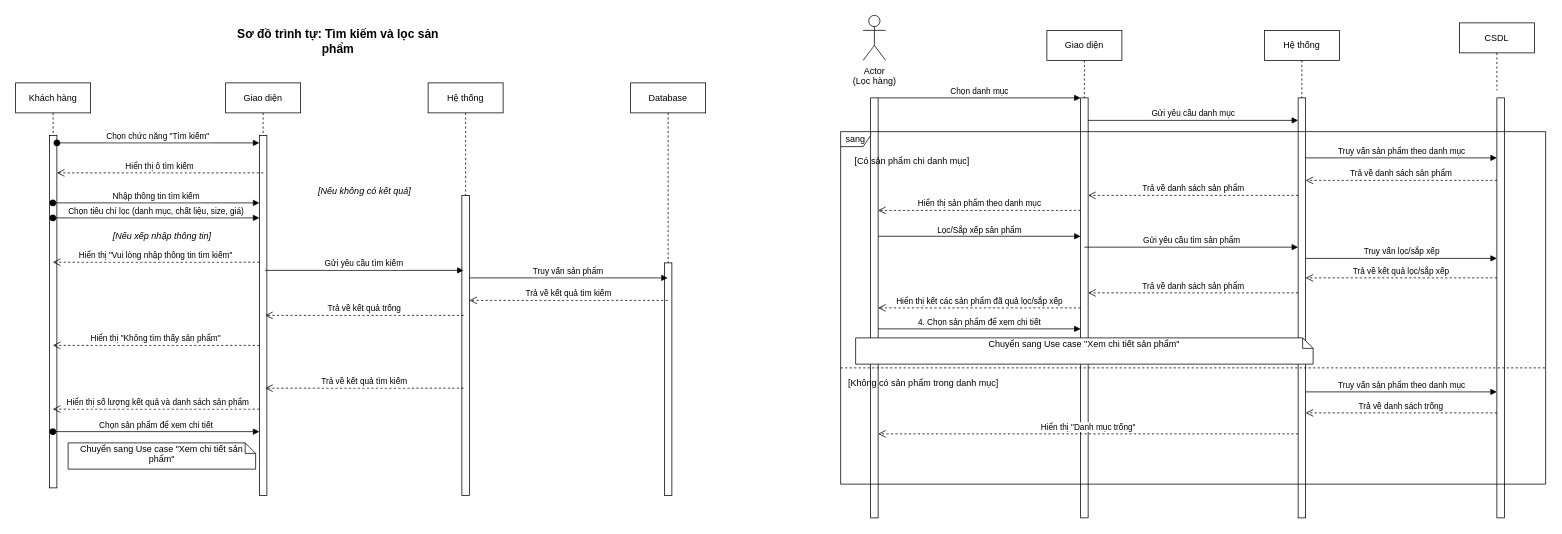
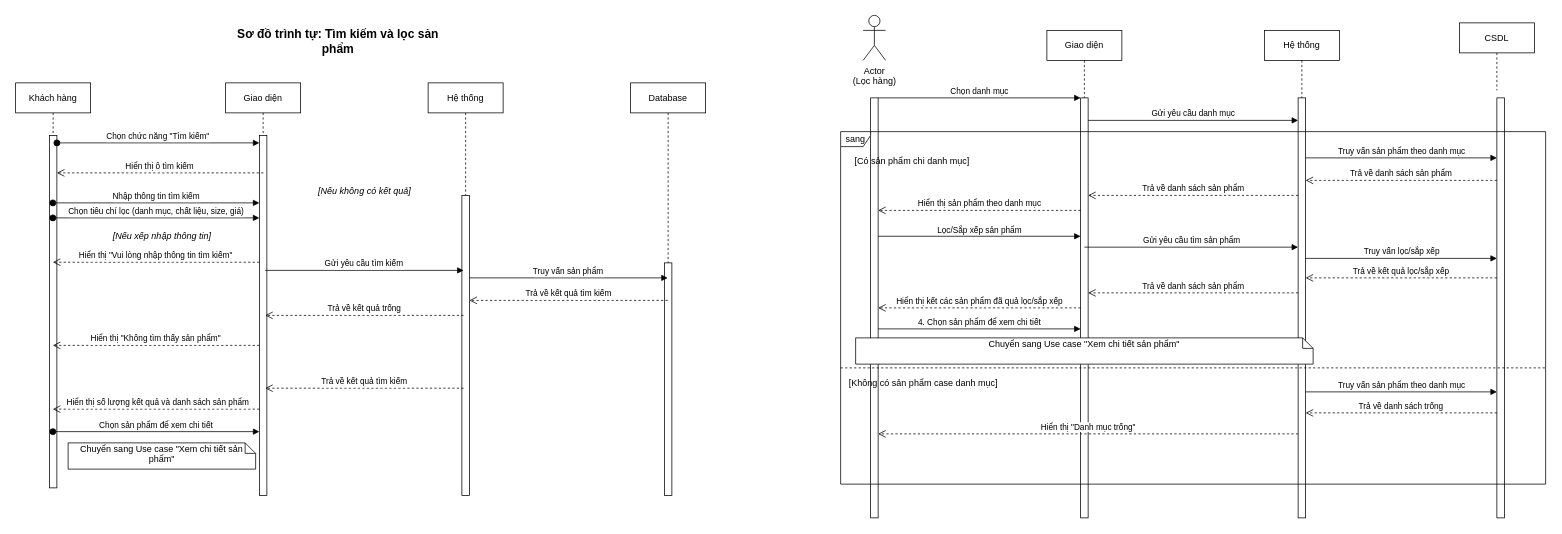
(923, 383) -> (923, 383)
